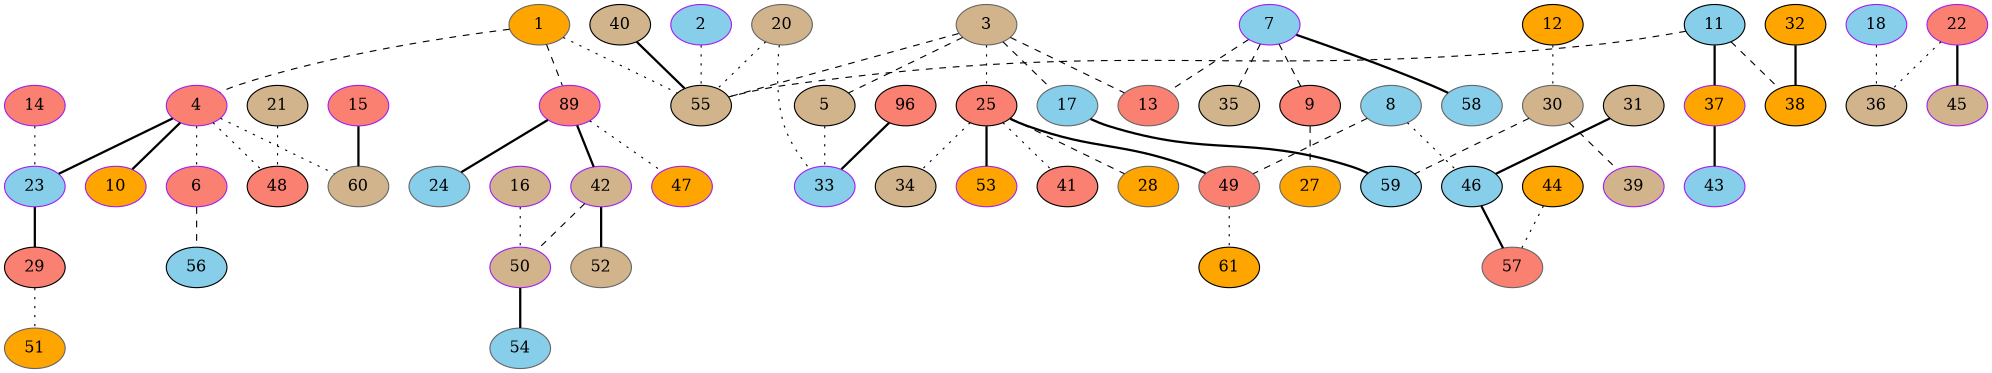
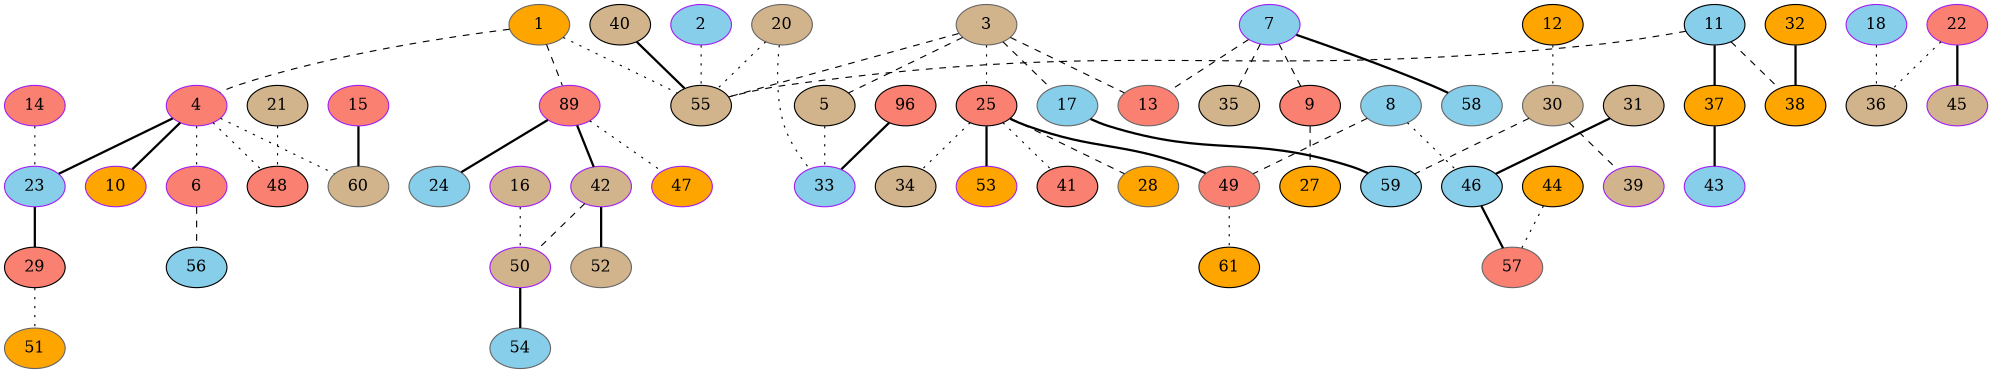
(1715, 106) -> (1715, 106)
(1310, 187) -> (1310, 187)
